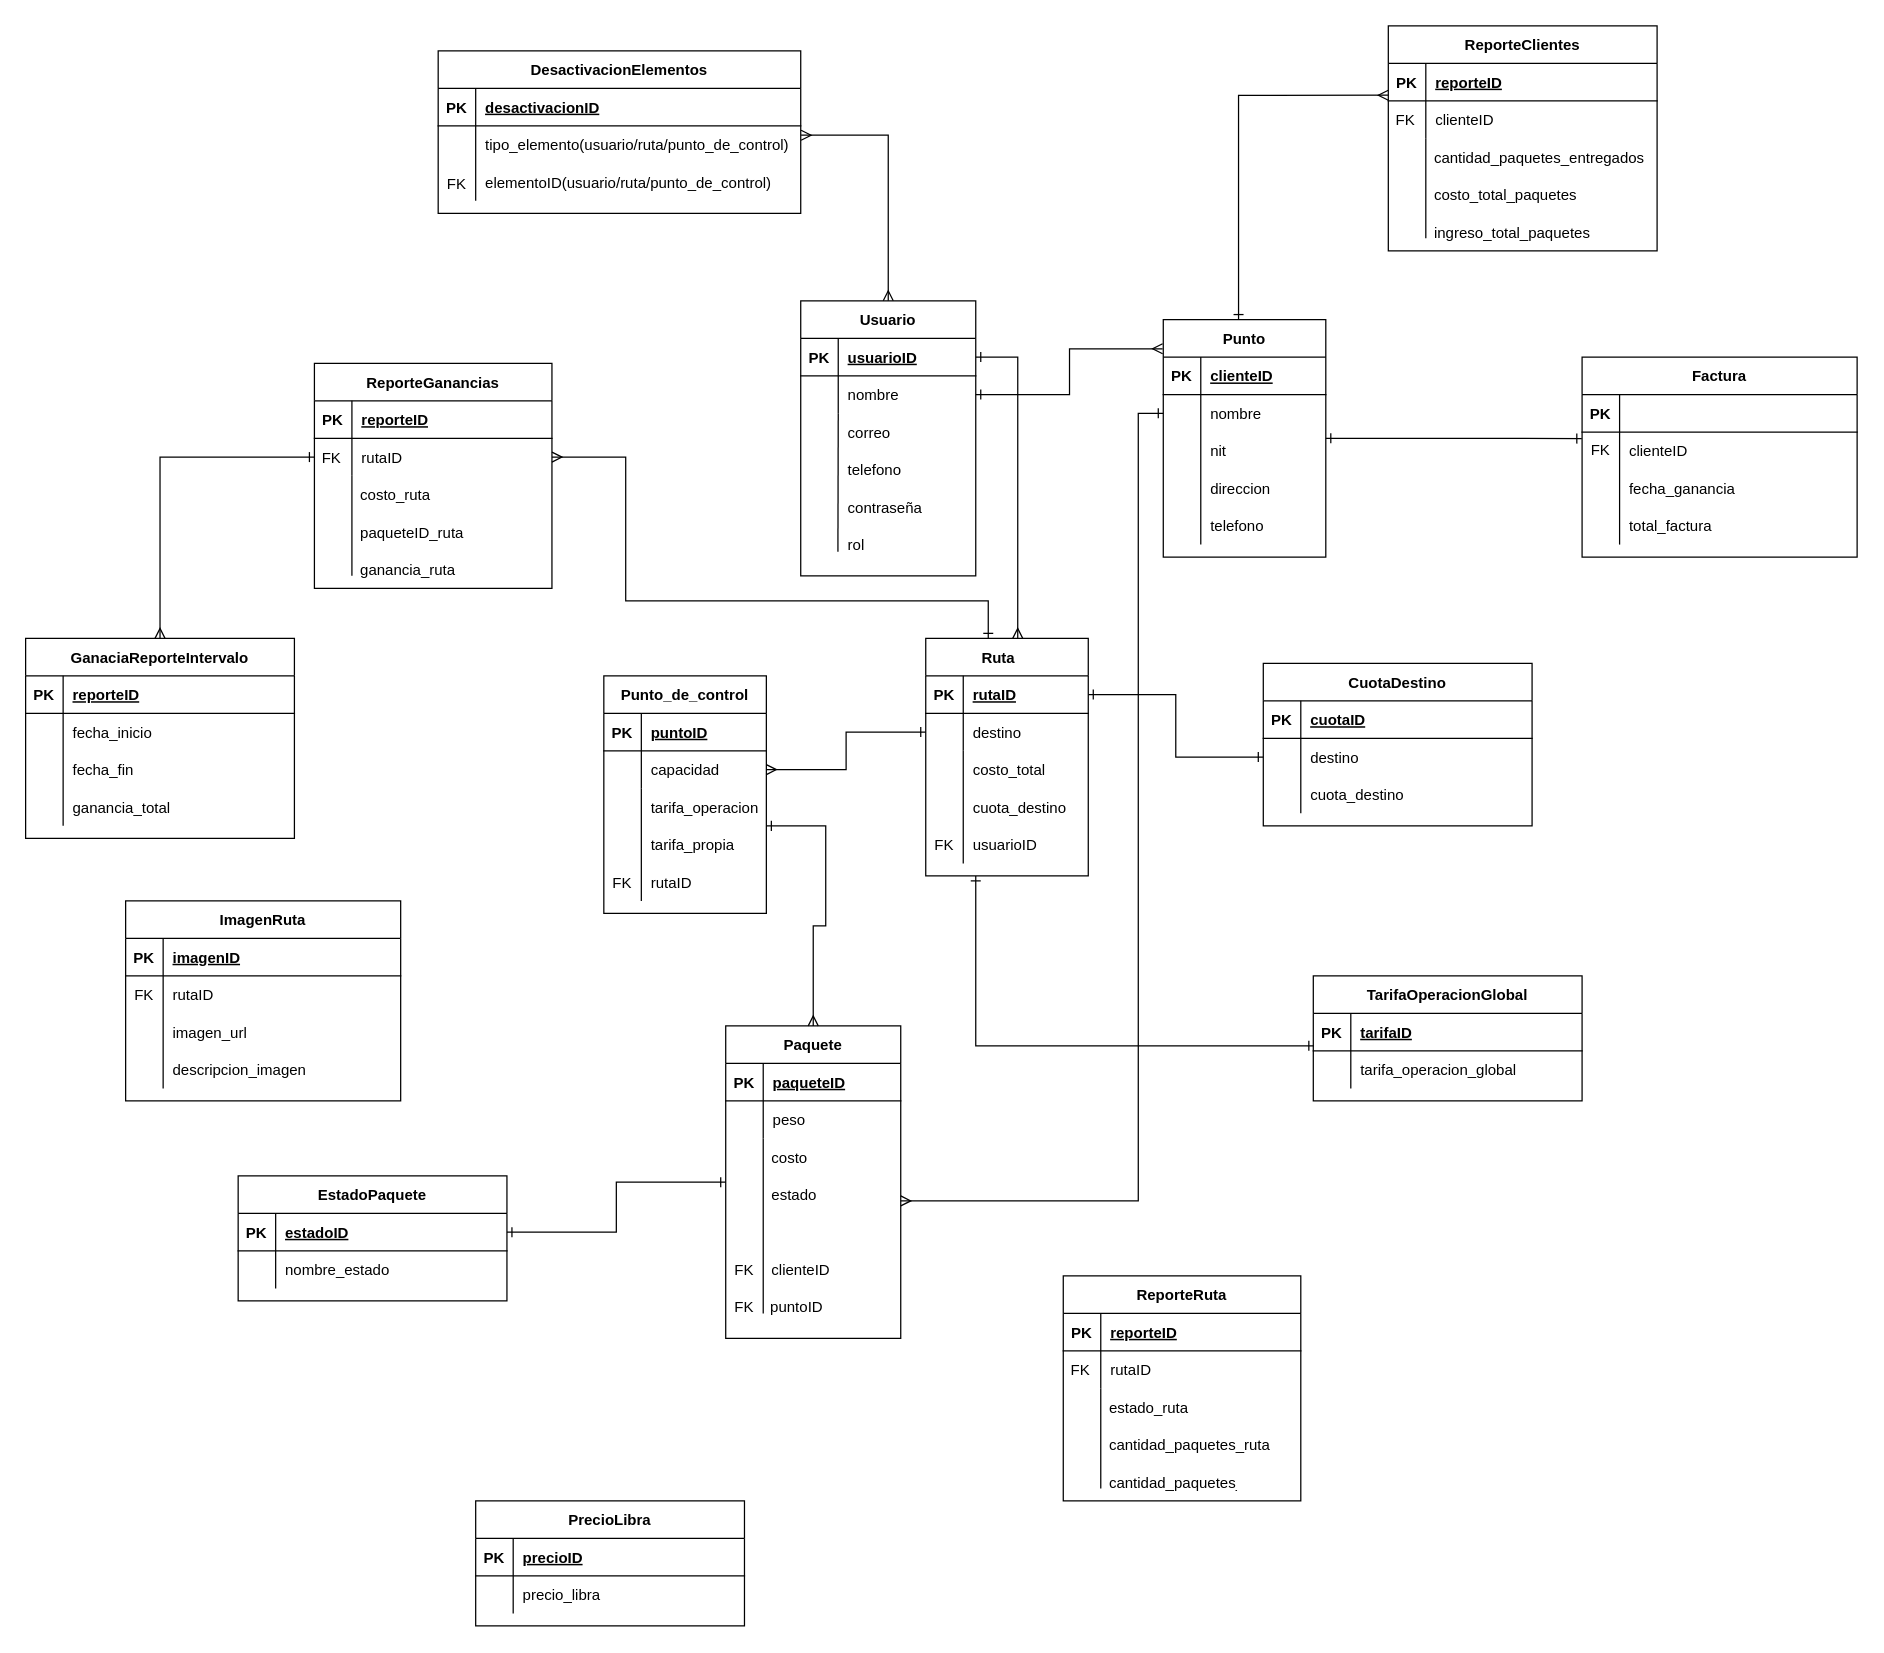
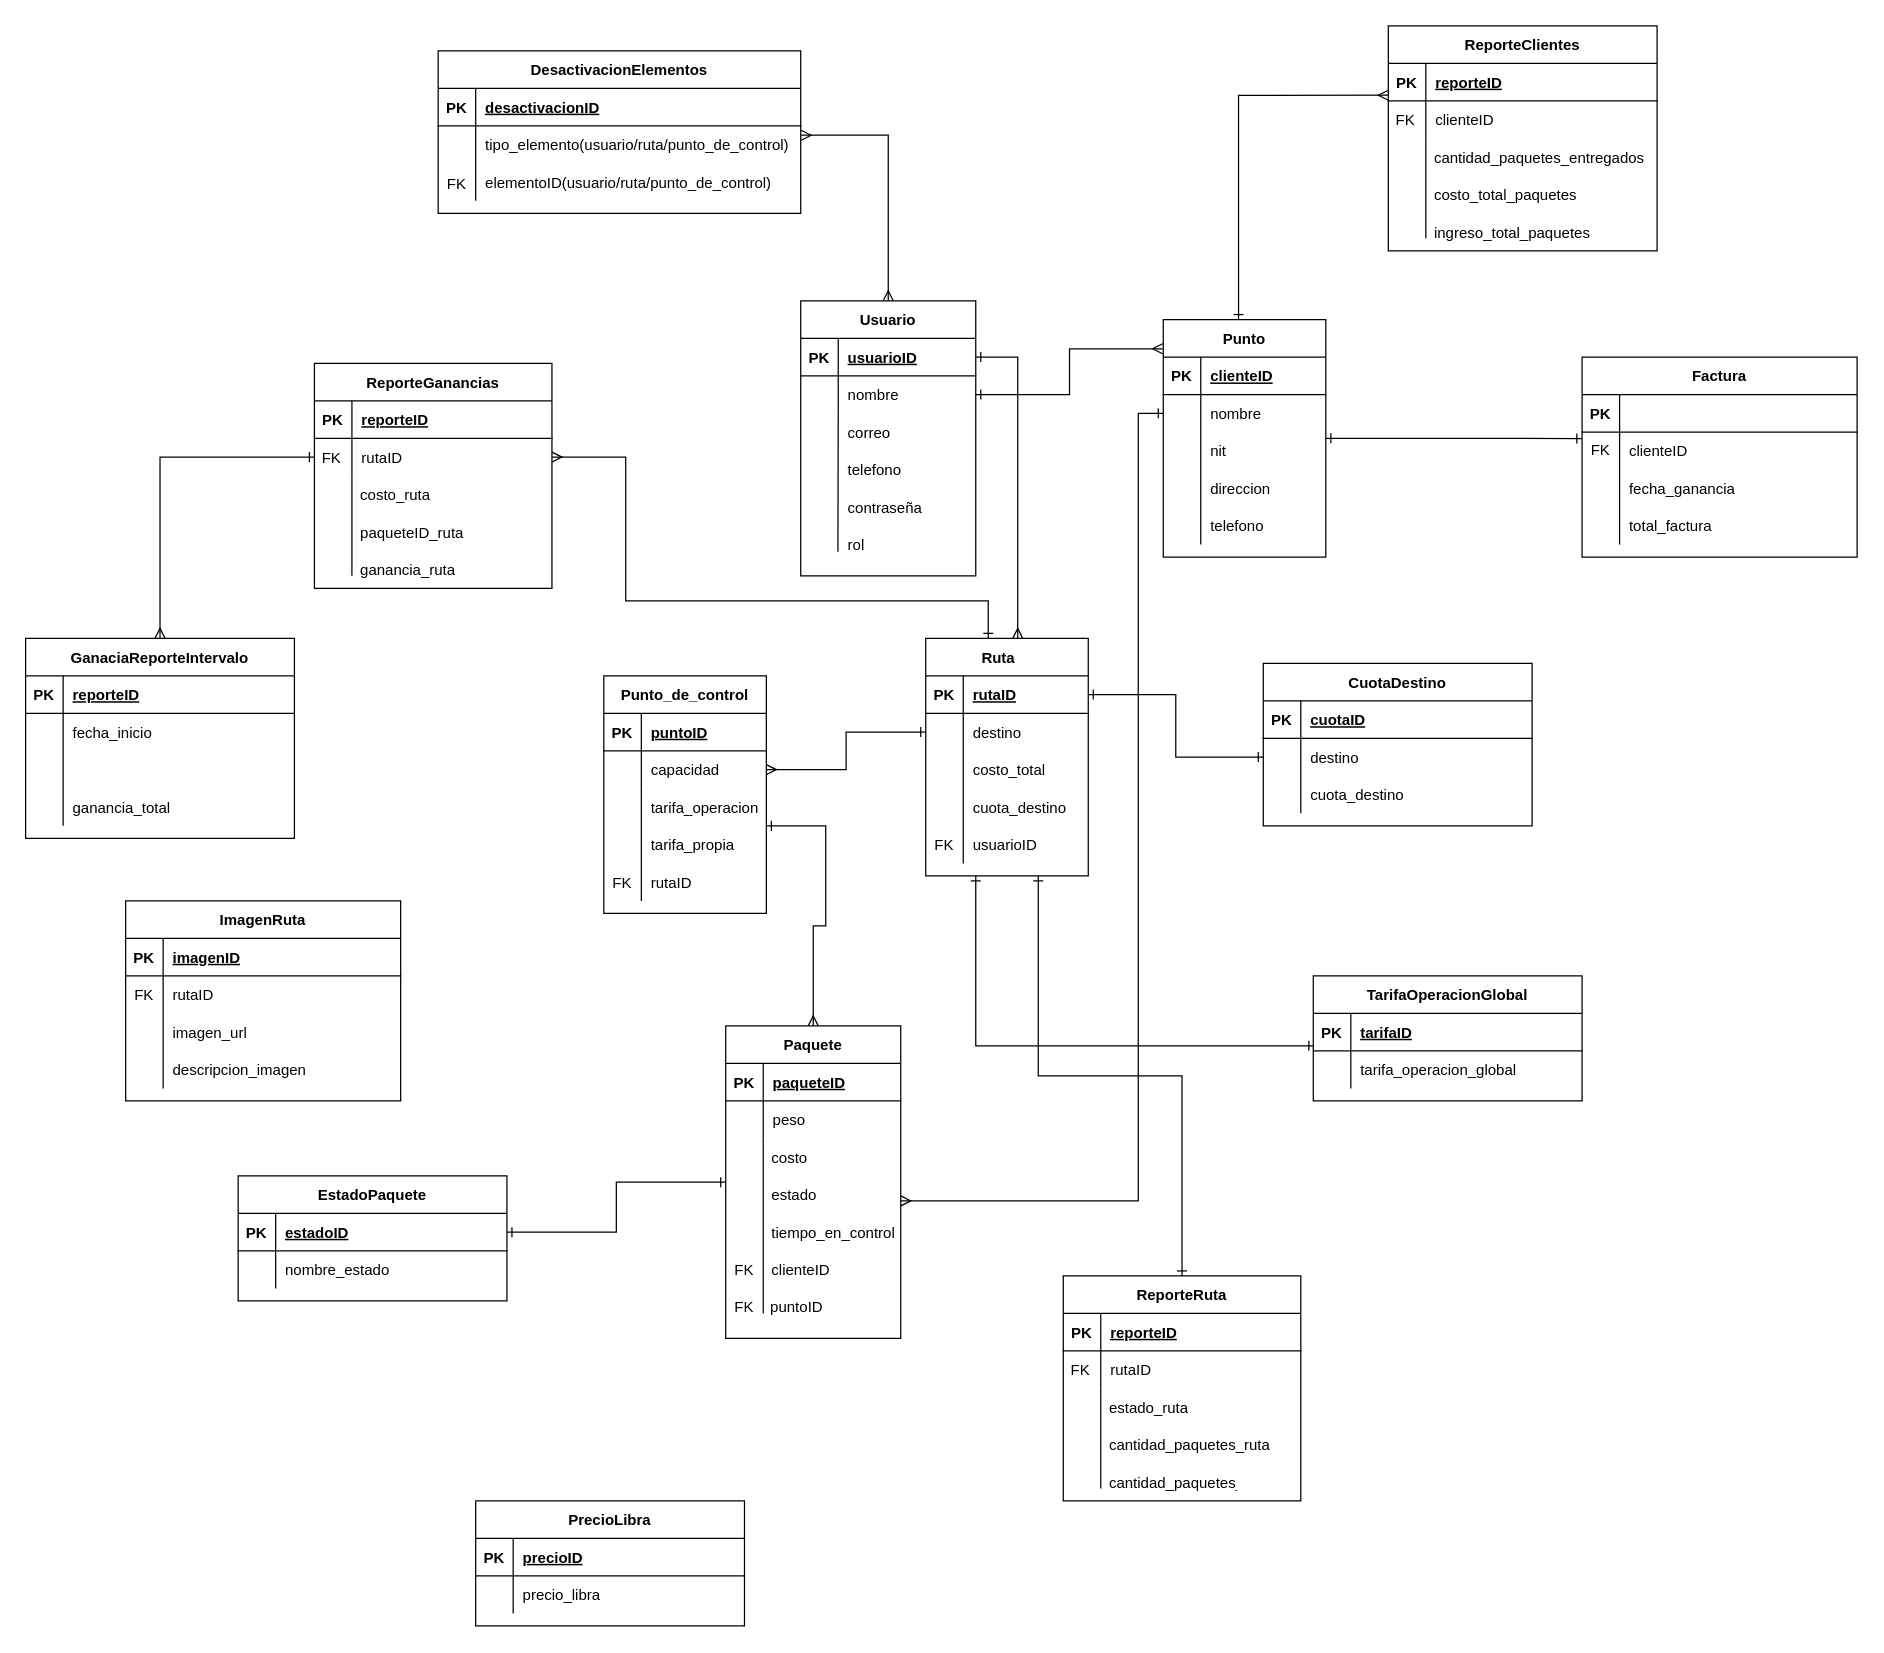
(179, 769) -> none
none -> (1111, 1076)
none -> (831, 1232)
